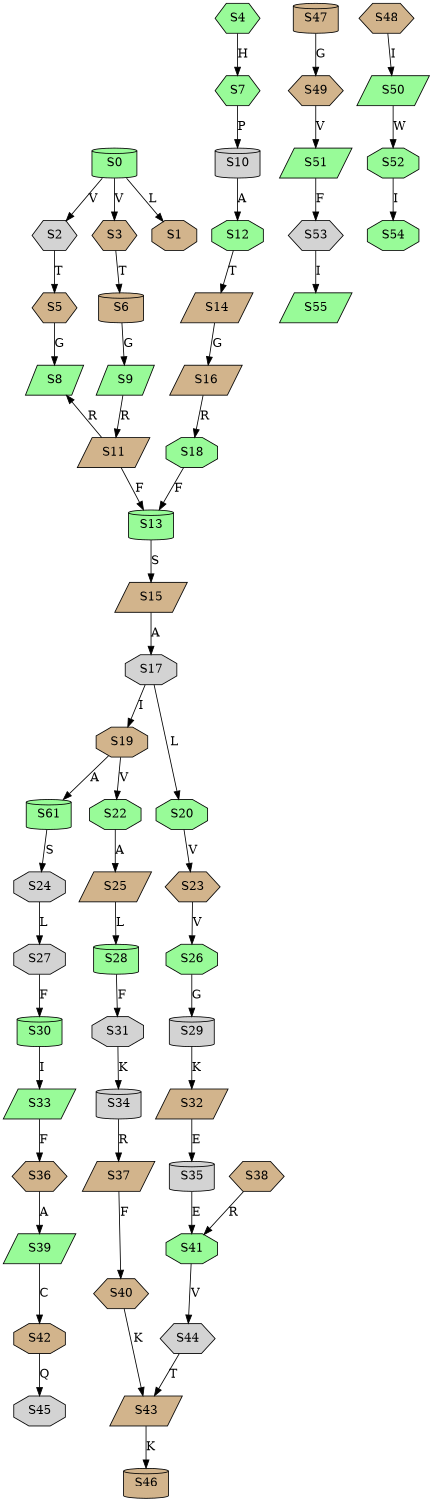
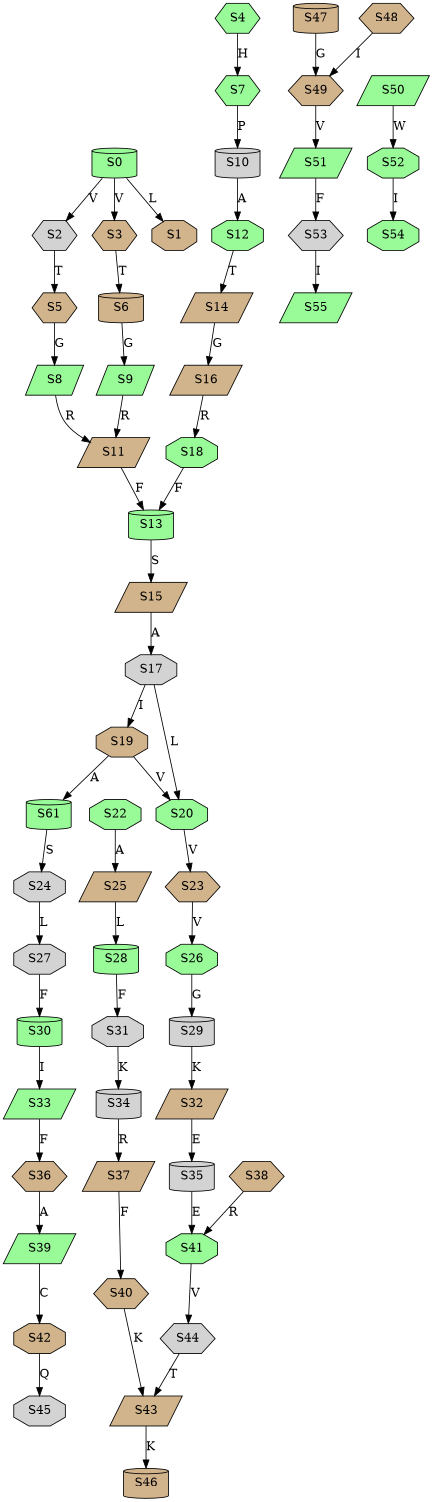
(389, 50) -> (354, 51)
(87, 420) -> (64, 420)
(119, 774) -> (149, 775)
